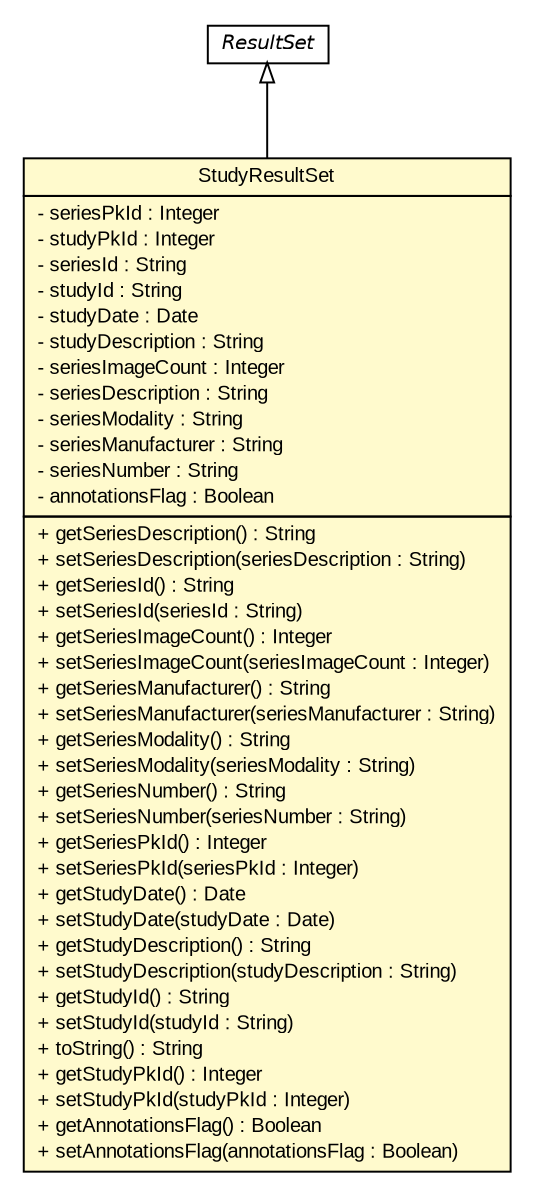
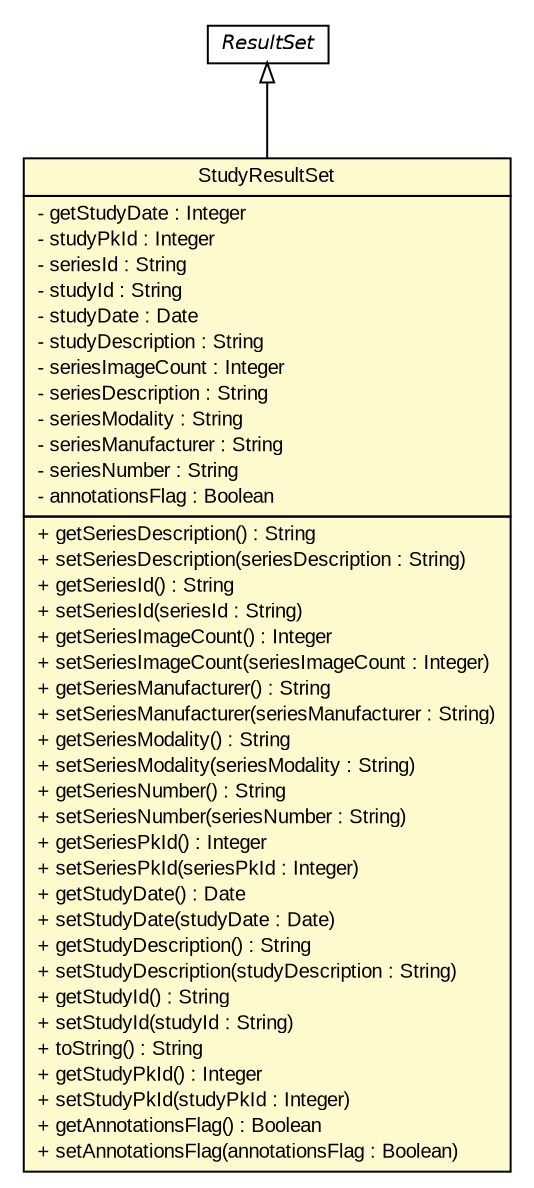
(129, 214) -> (142, 214)
